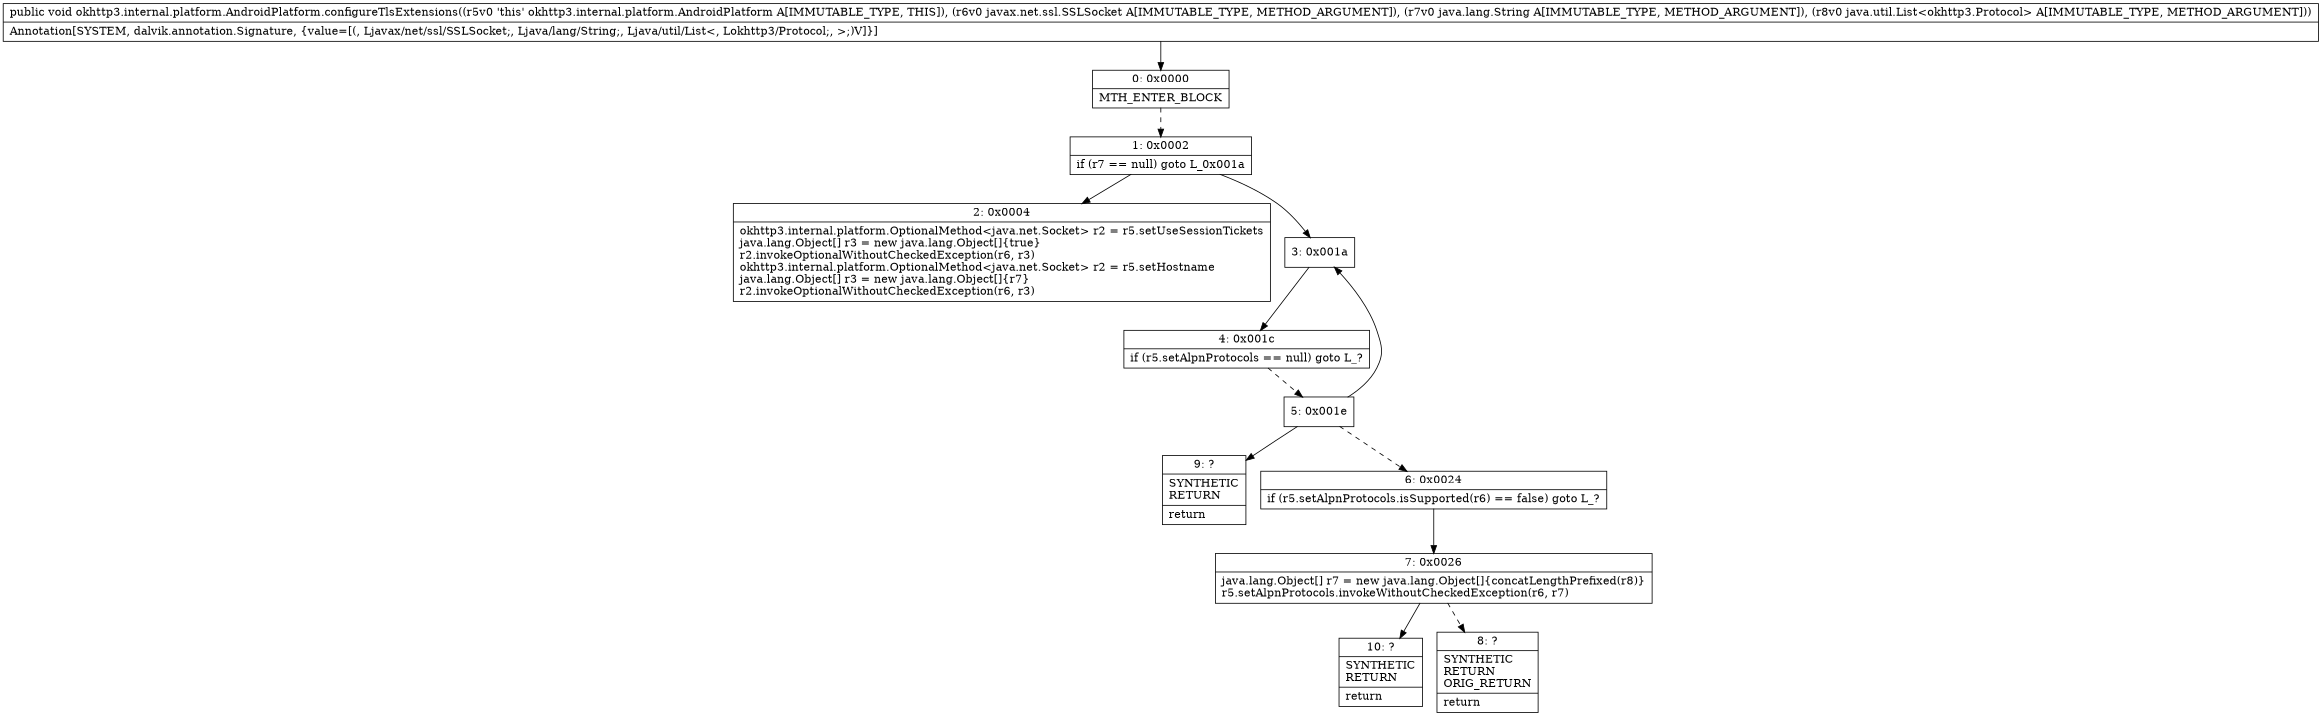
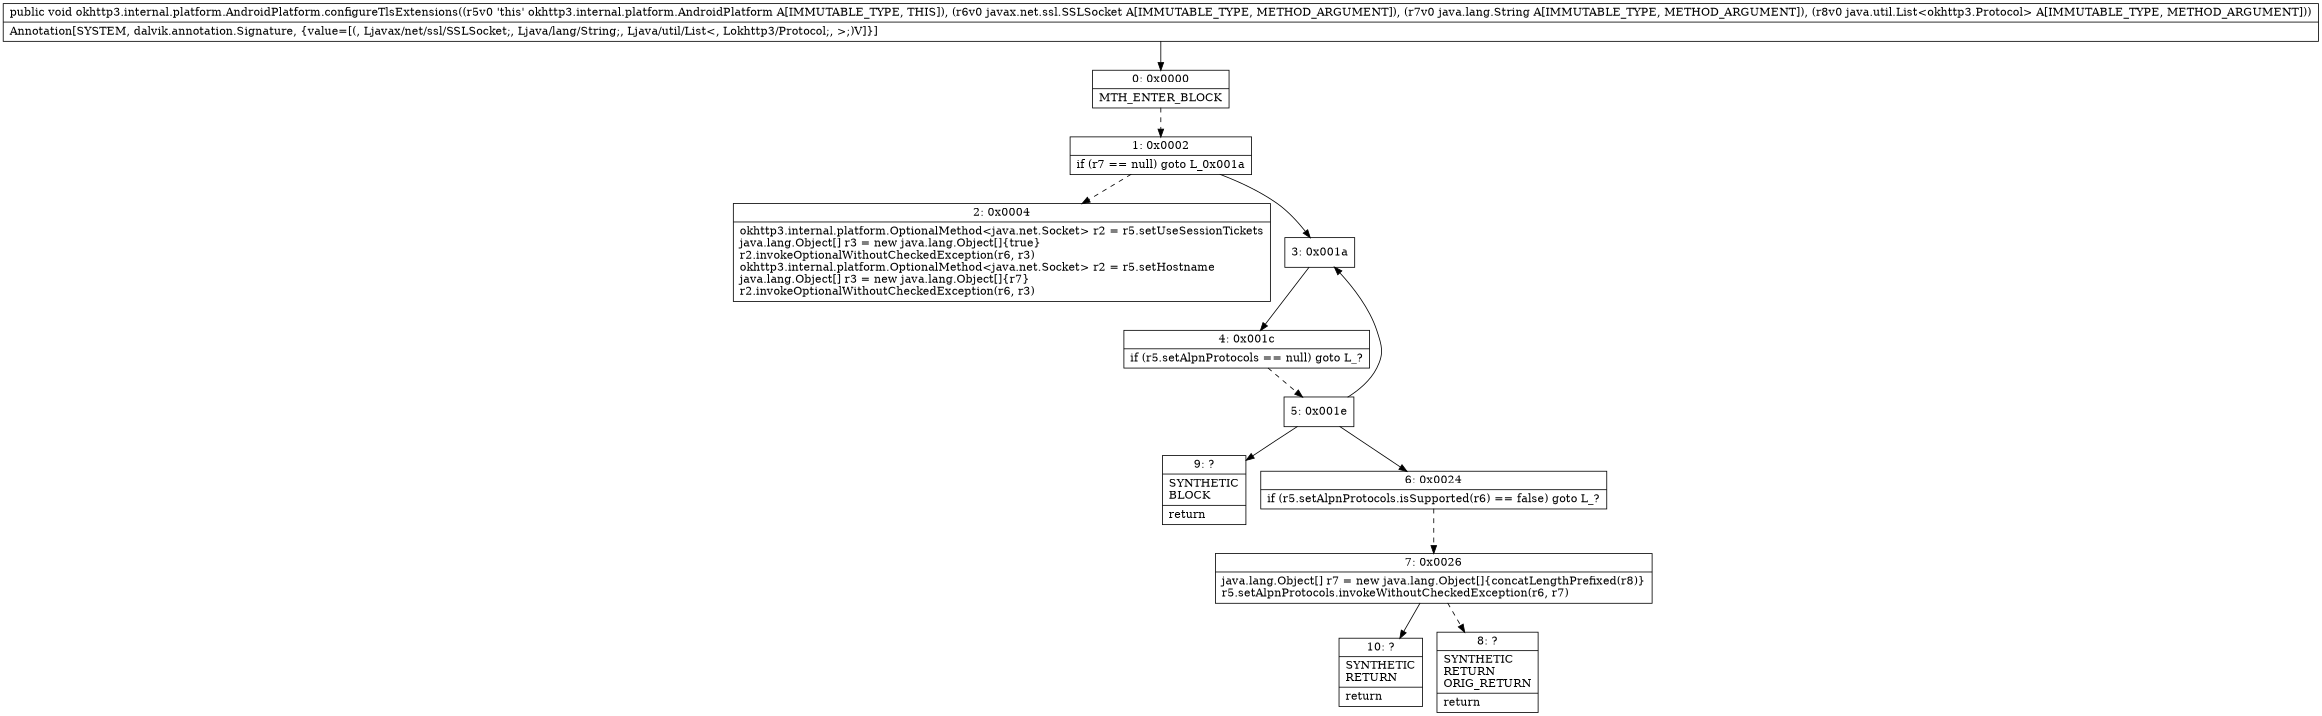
(1110, 187) -> (1110, 187)
(1370, 447) -> (1370, 447)
(1195, 495) -> (1190, 495)
(1434, 527) -> (1434, 527)
